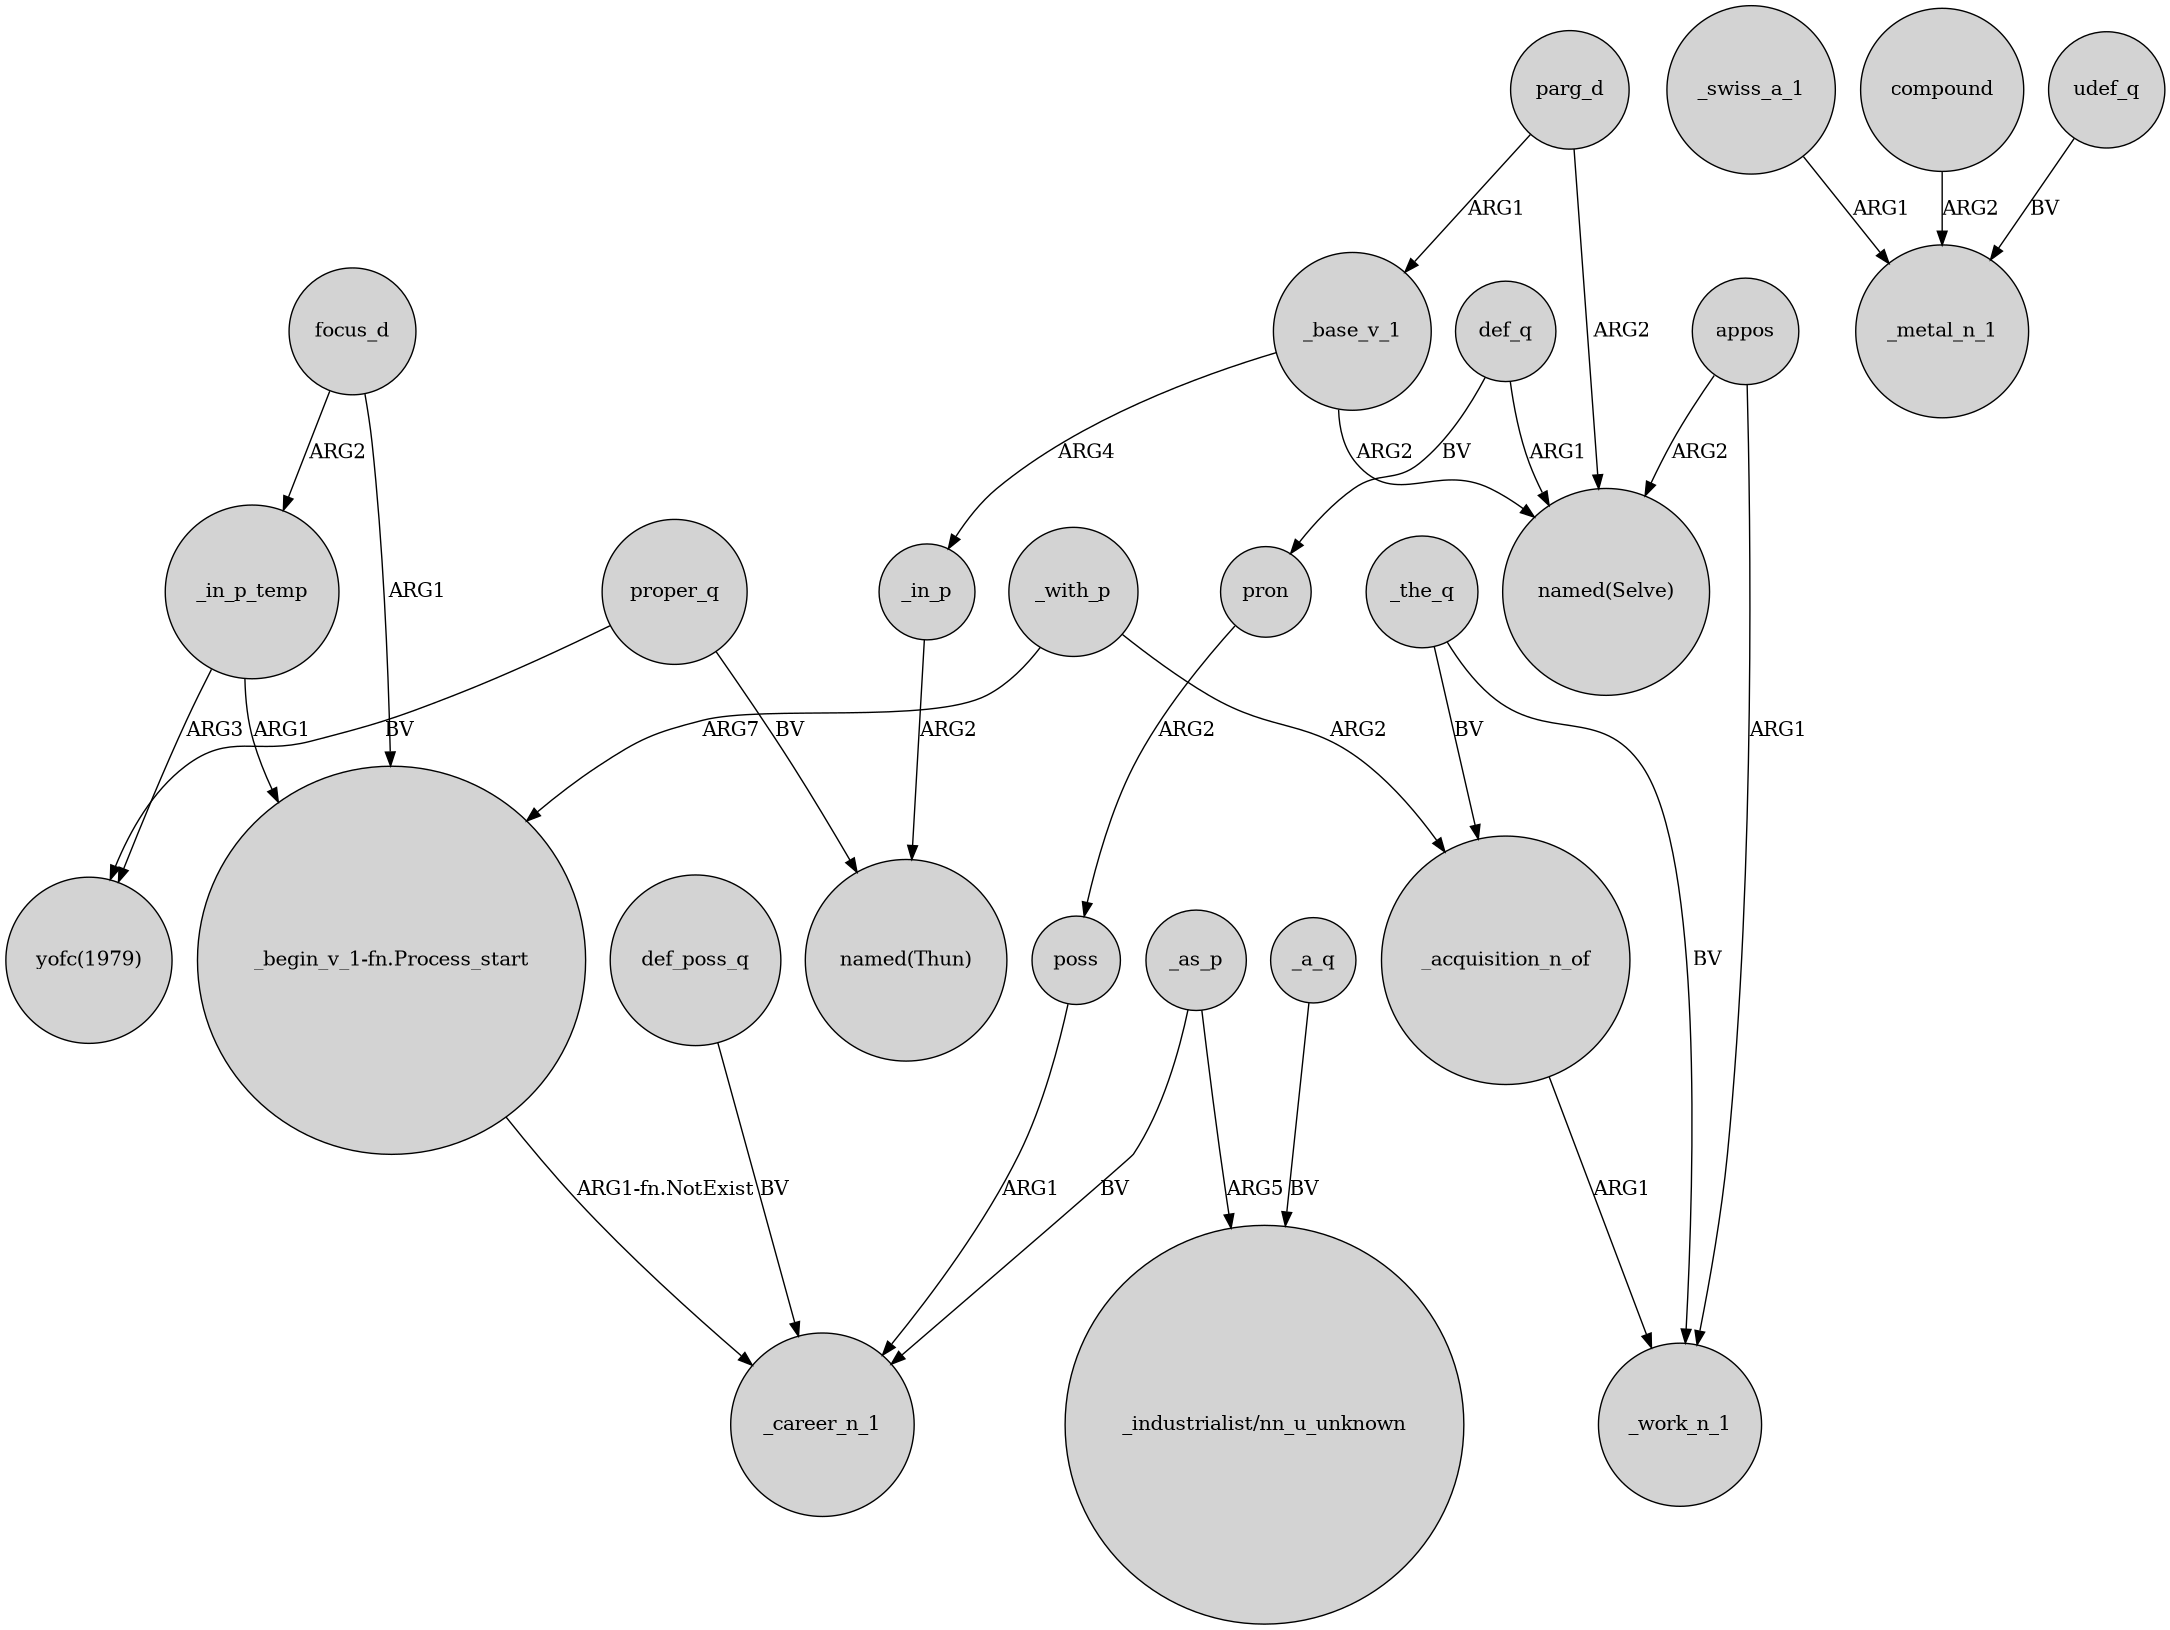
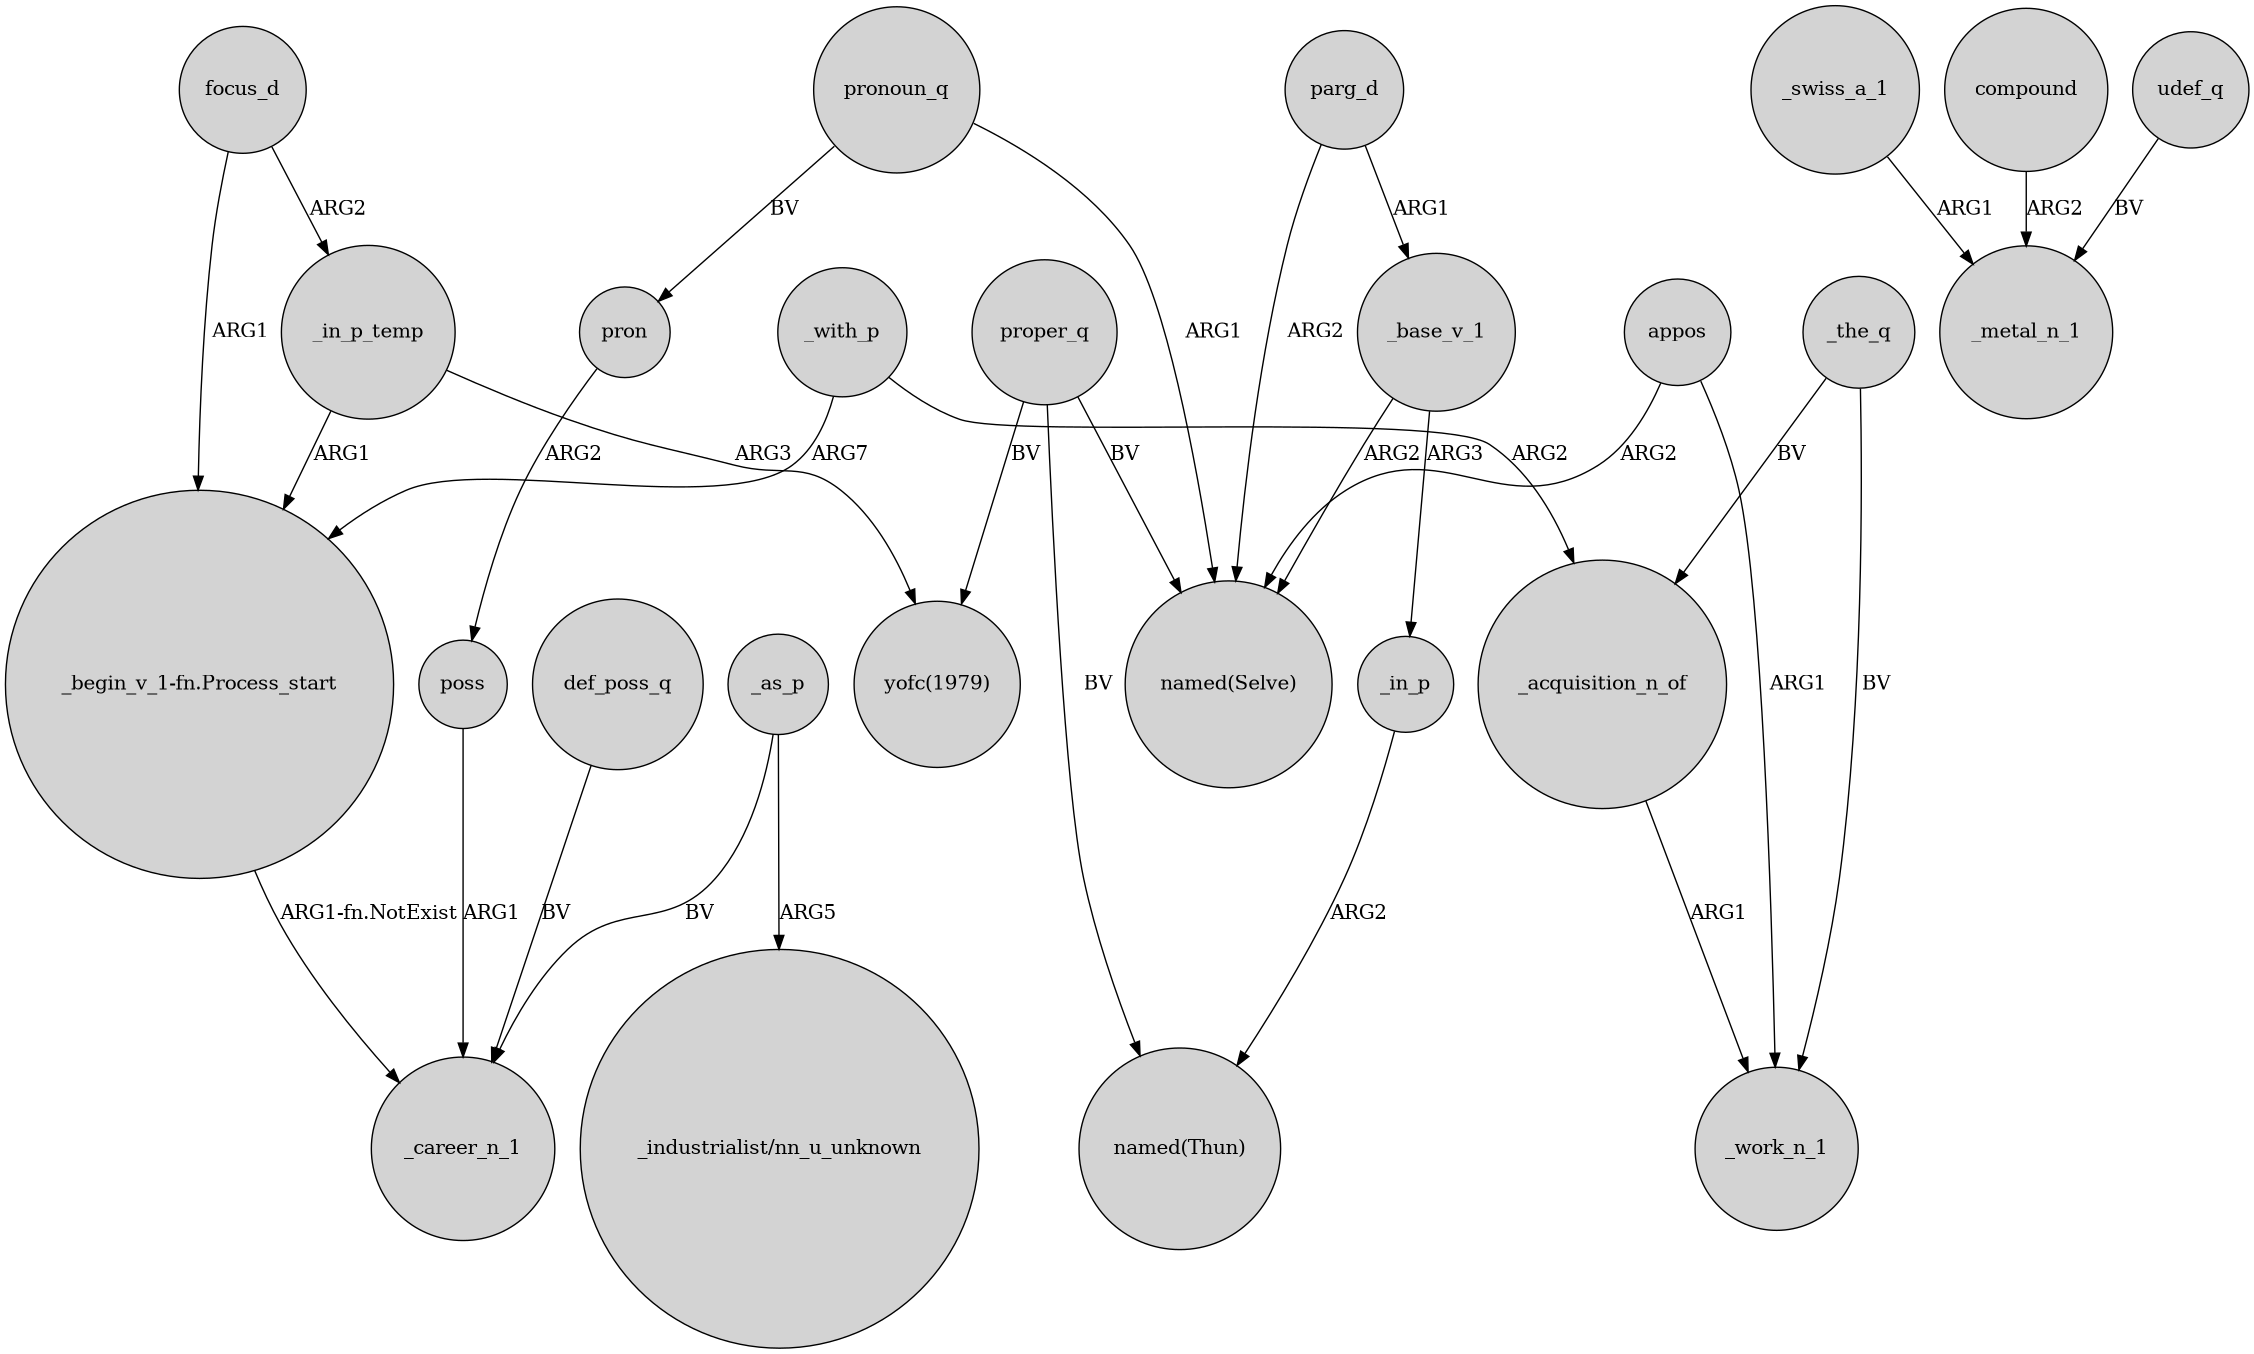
(1506, 331) -> (897, 90)
(1087, 453) -> (1455, 455)
none -> (1126, 489)
(1313, 960) -> none
